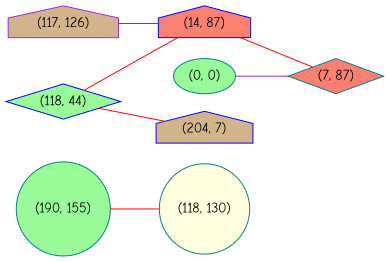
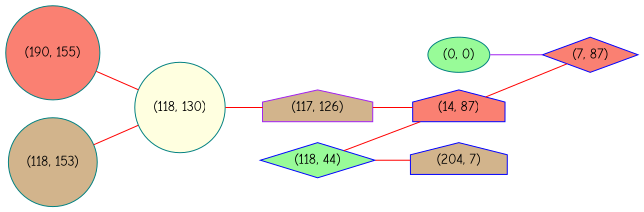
(336, 76) -> (590, 55)
none -> (244, 107)
none -> (53, 162)
(63, 209) -> (53, 53)
